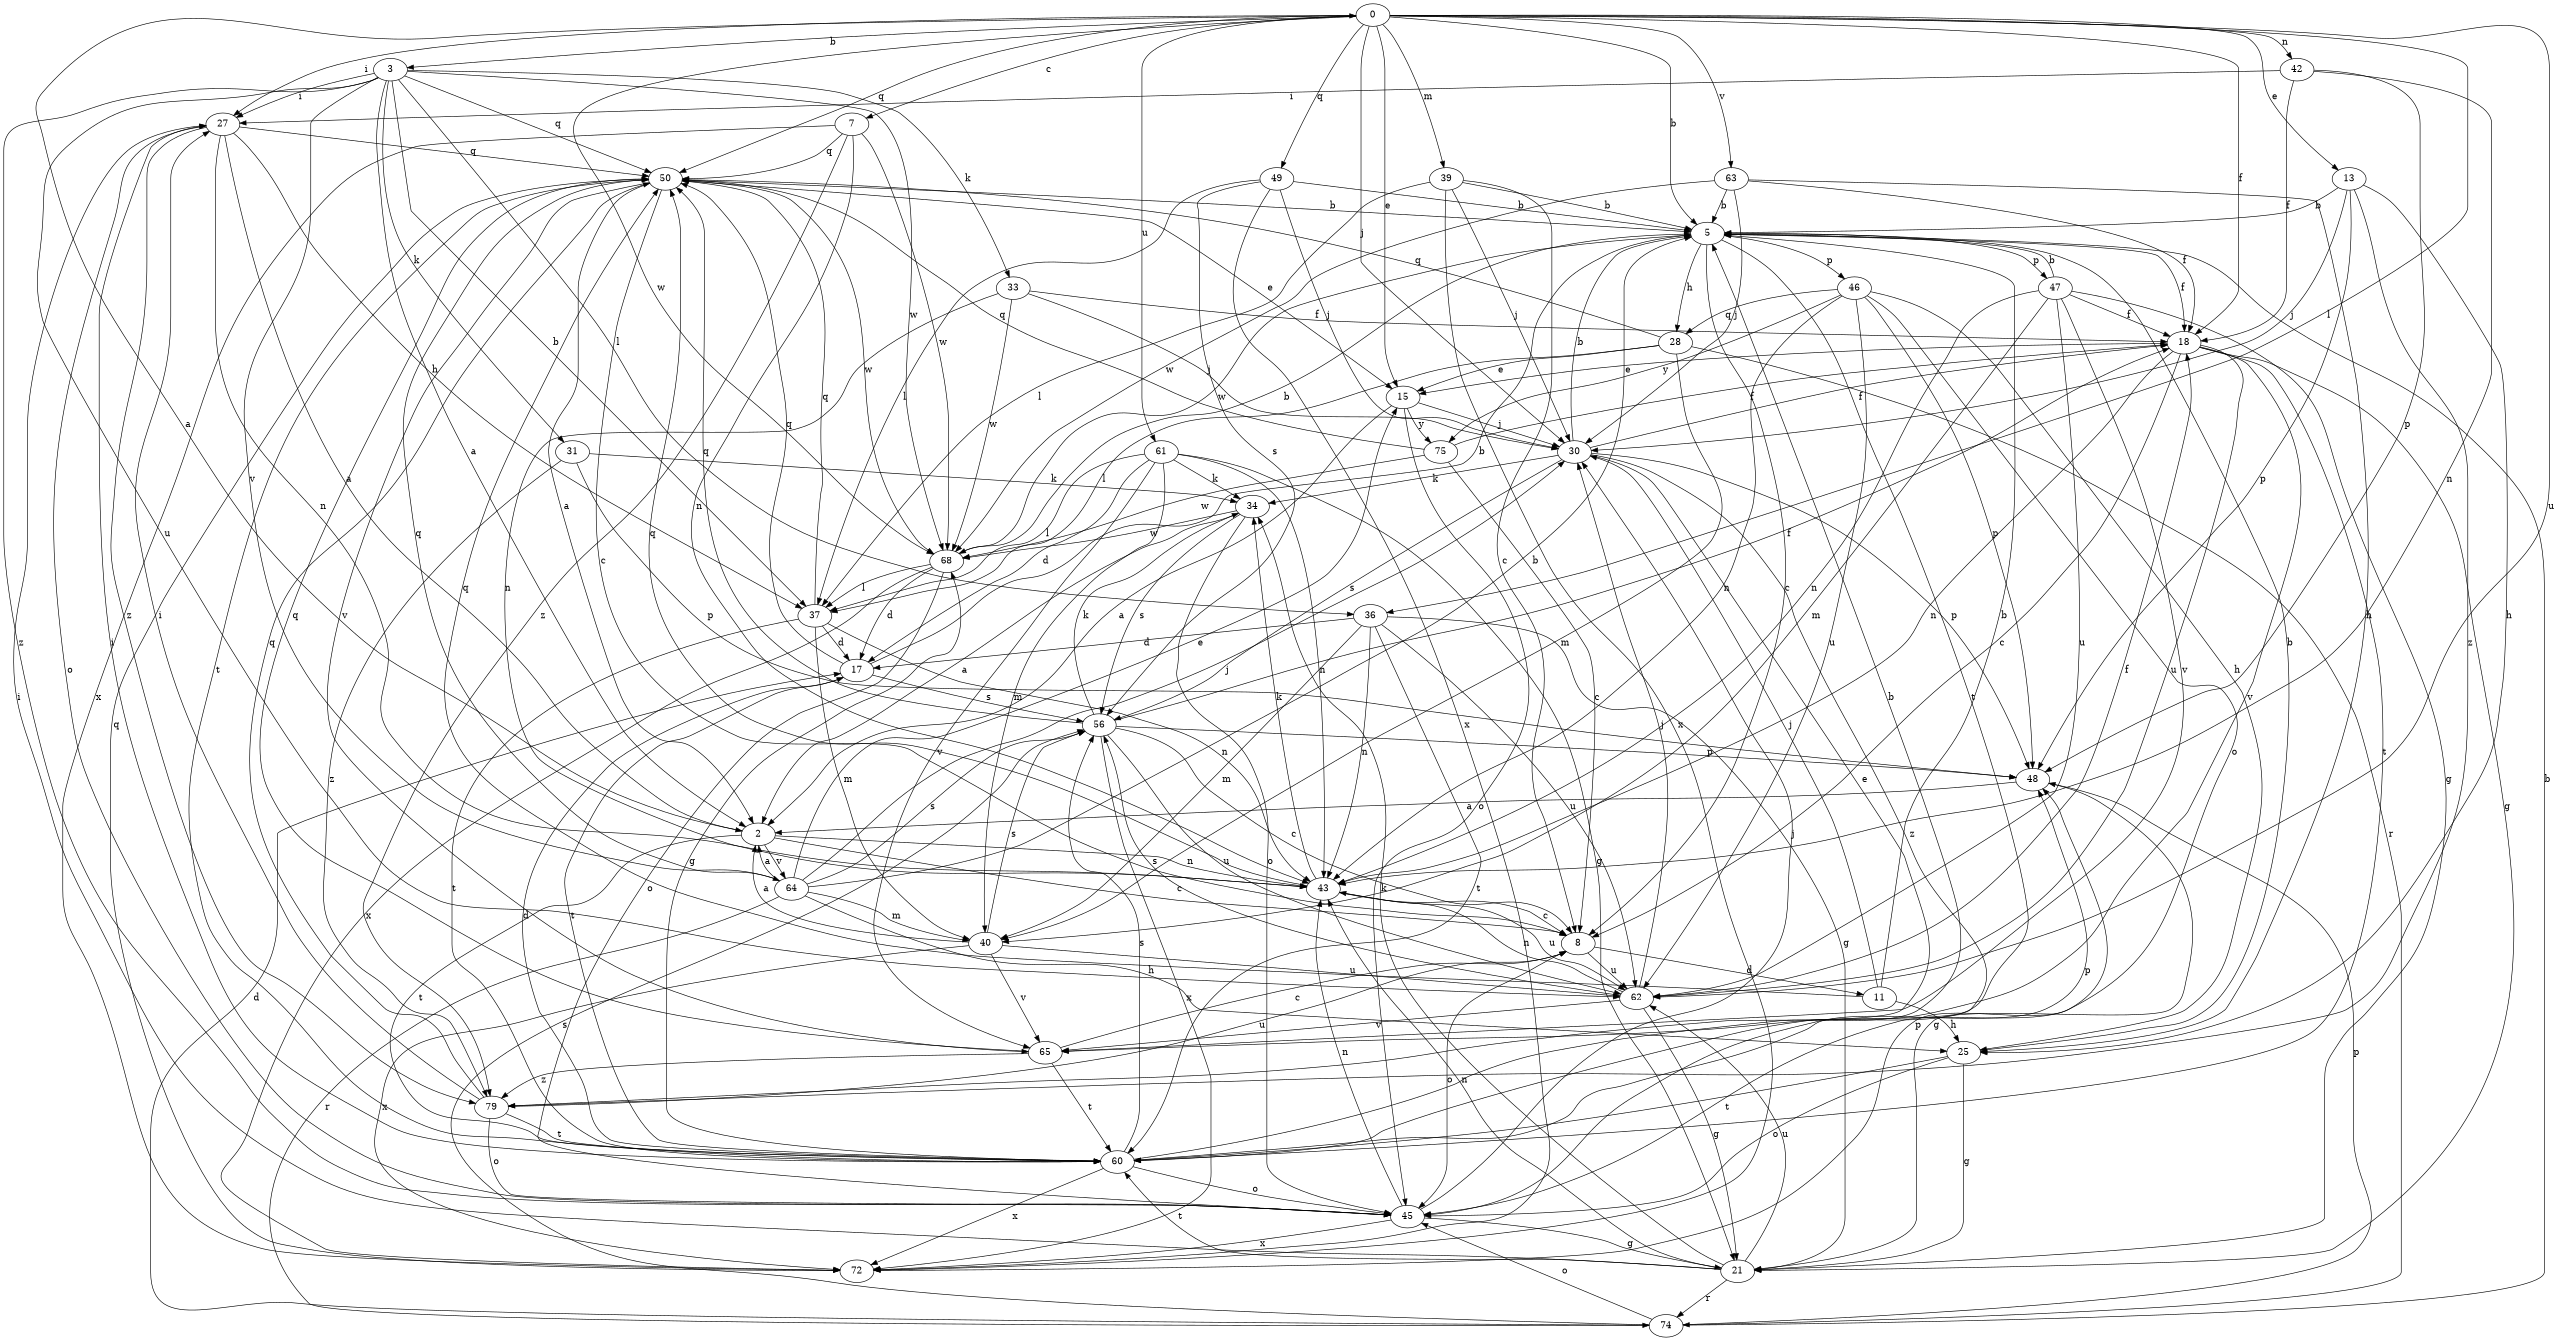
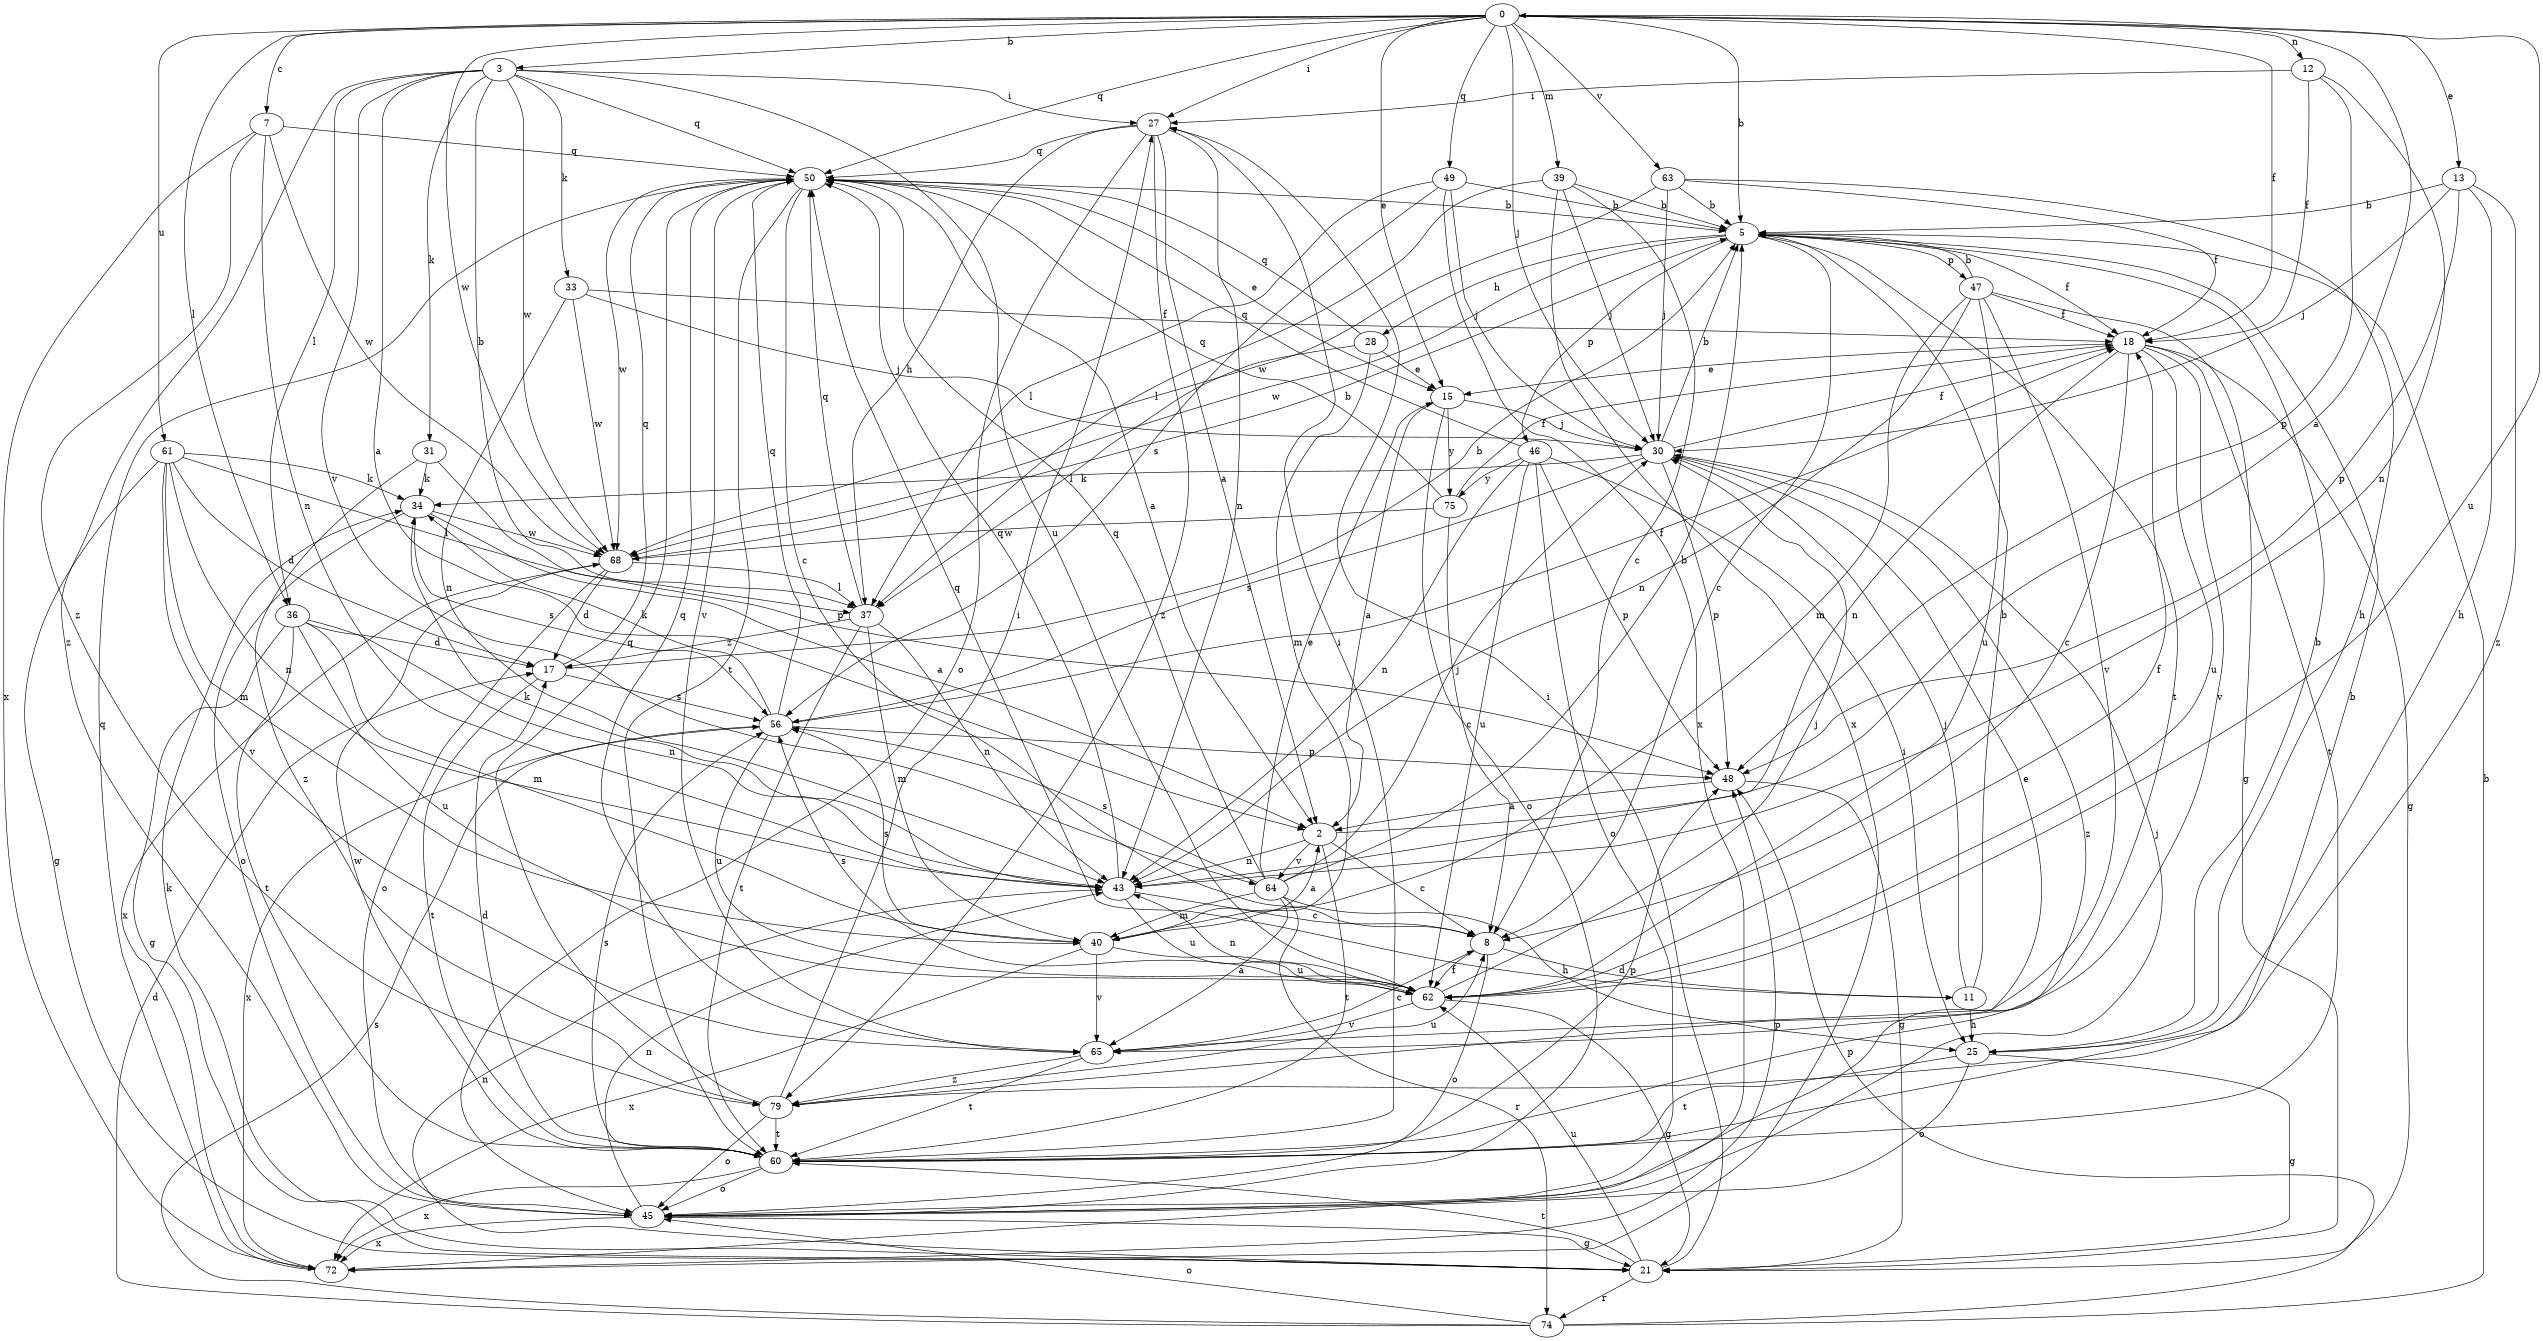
(2297, 70) -> (2308, 70)
(1761, 300) -> (1184, 285)
(841, 643) -> (729, 643)
(2237, 670) -> (1904, 752)
(1315, 858) -> none
(692, 862) -> (358, 862)
(766, 869) -> (1212, 985)
(2401, 957) -> none
(1614, 971) -> (1454, 971)
